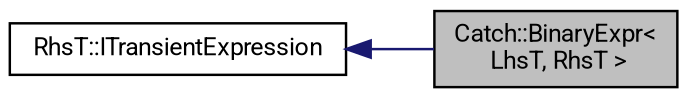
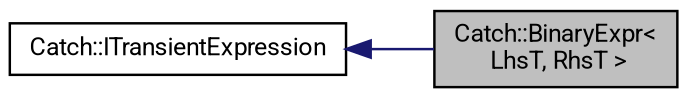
(178, 49) -> (178, 49)
